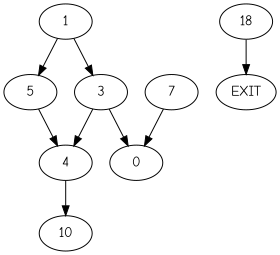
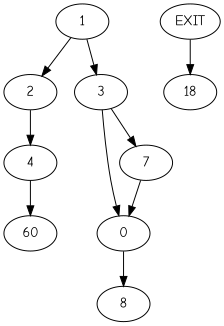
(246, 52) -> (190, 52)
(30, 92) -> (30, 92)
(86, 123) -> (121, 123)
(66, 233) -> (30, 233)
none -> (124, 304)
